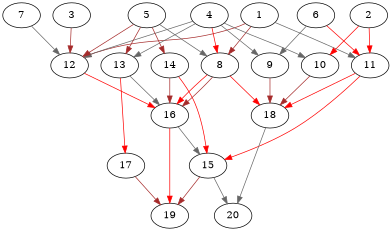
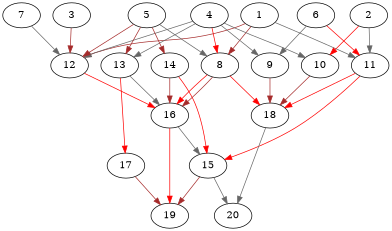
(369, 37) -> (369, 37)
